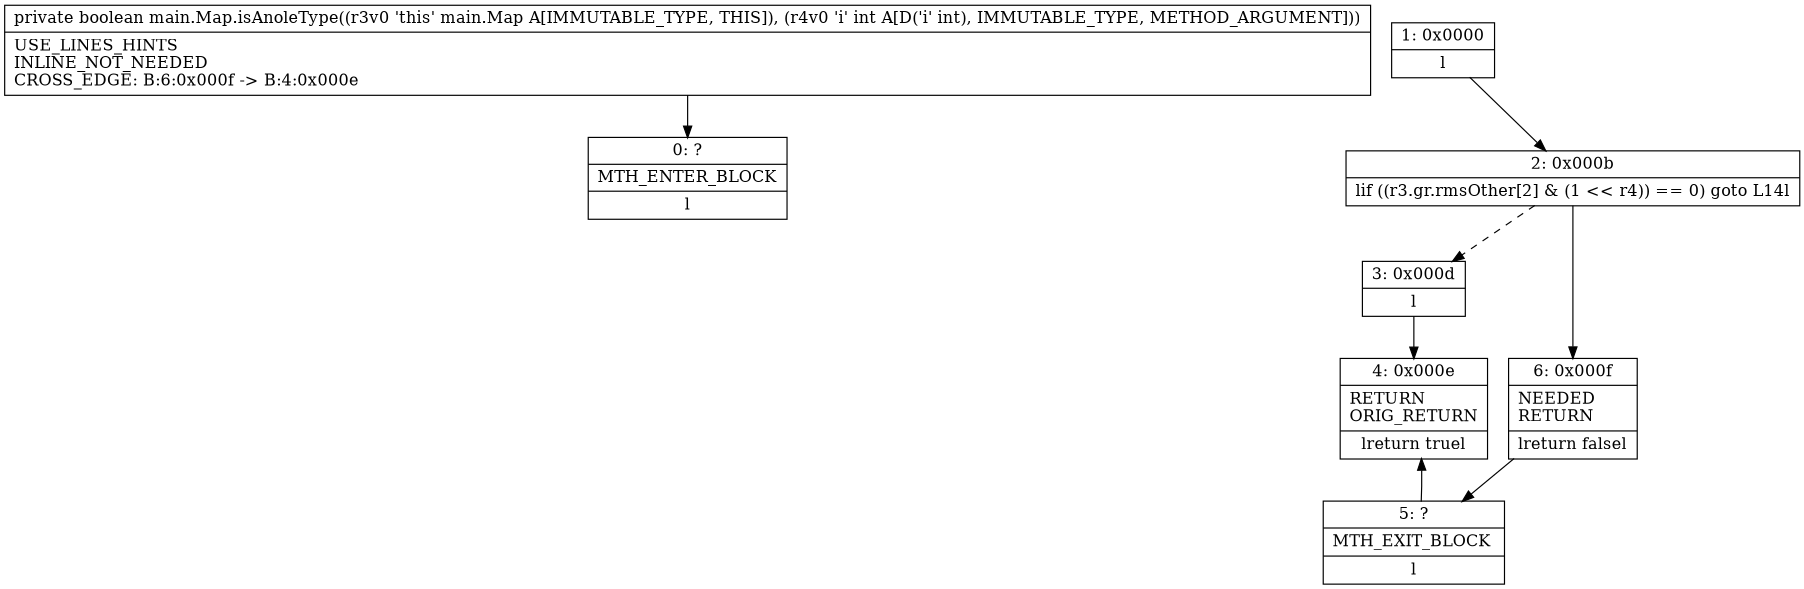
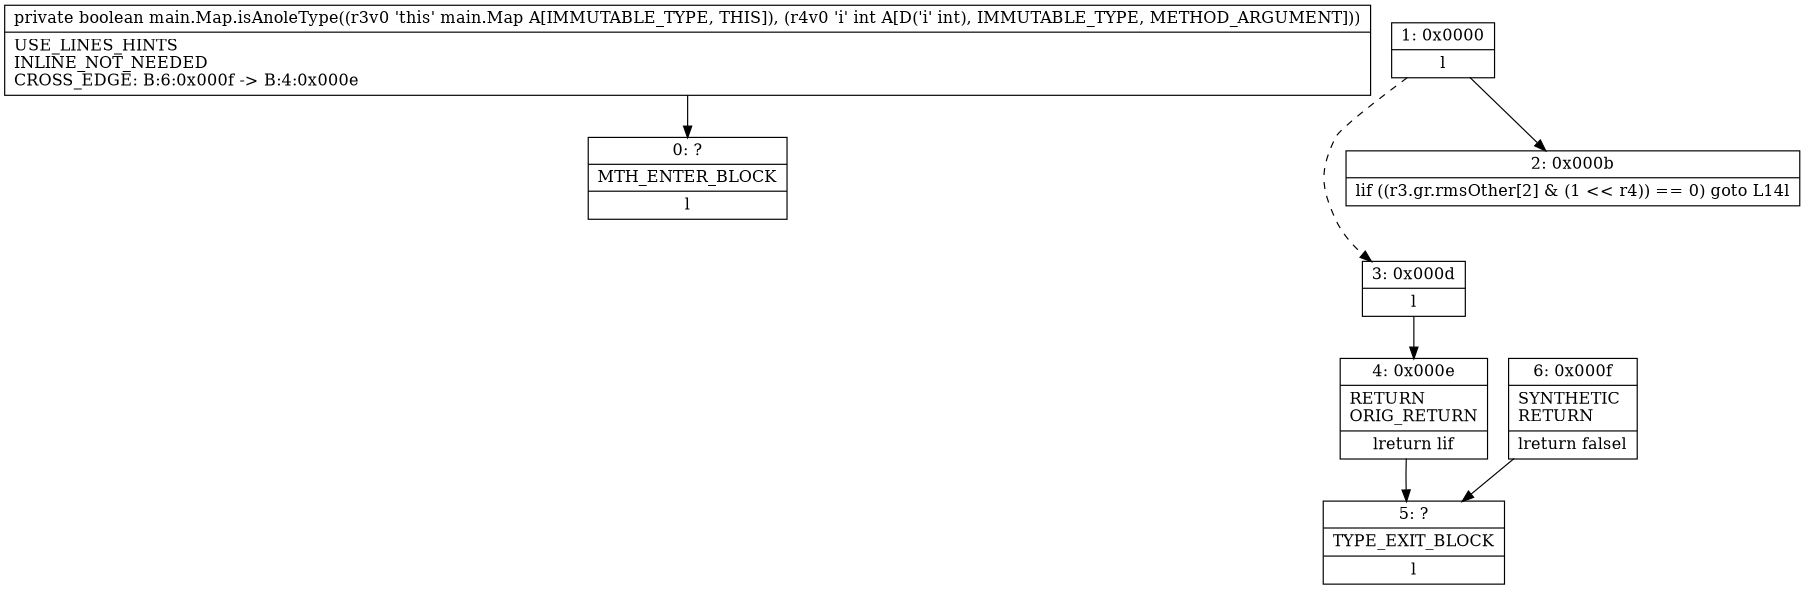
(1498, 230) -> (1329, 154)
(1573, 276) -> none
(1557, 399) -> (1569, 399)
(1414, 444) -> (1414, 444)
(1422, 486) -> (1406, 474)
(1412, 541) -> (1414, 541)
